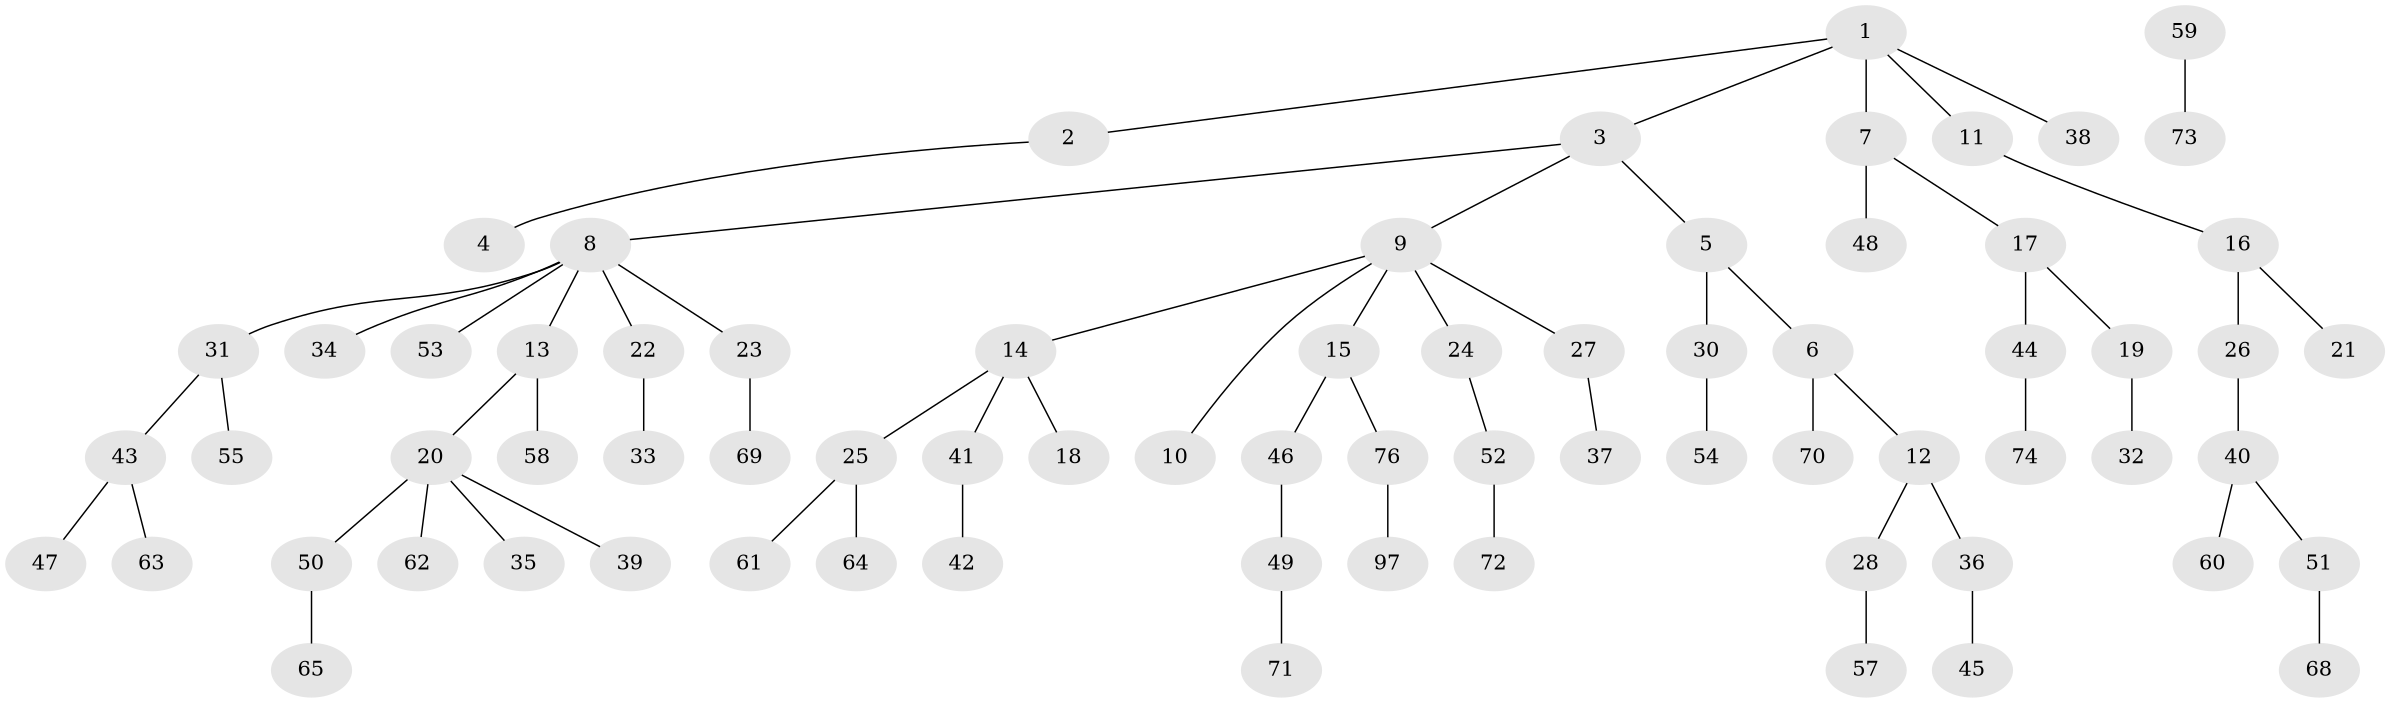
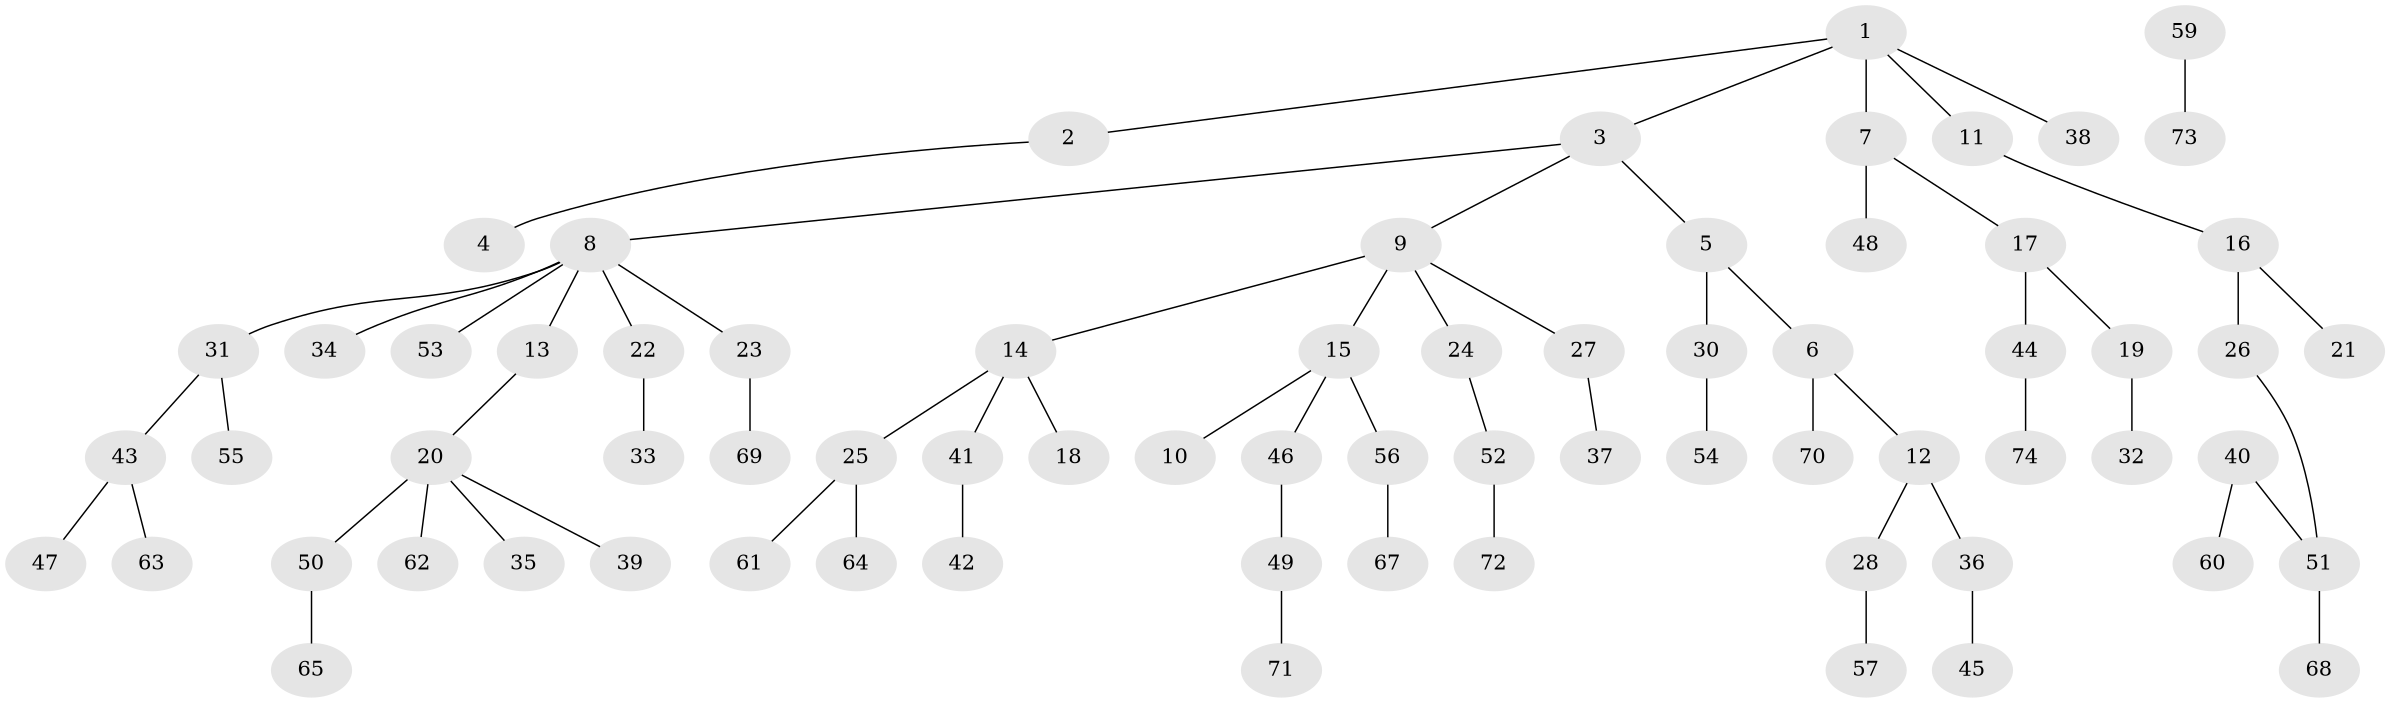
(1272, 338) -> (1257, 404)
(2238, 405) -> (2299, 452)
(537, 458) -> none
(1388, 458) -> (1388, 458)
(1388, 564) -> (1388, 564)
